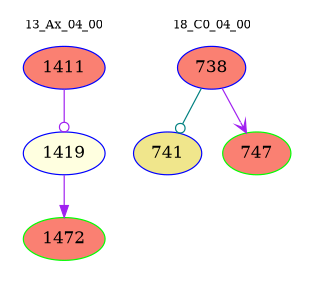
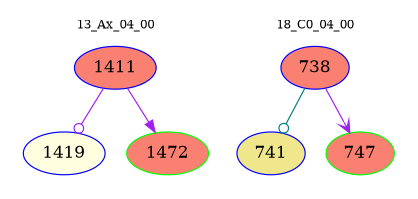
(64, 190) -> (138, 105)
